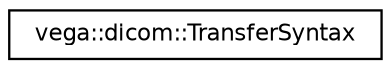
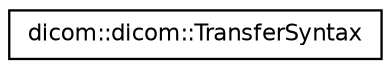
(195, 35) -> (195, 35)
